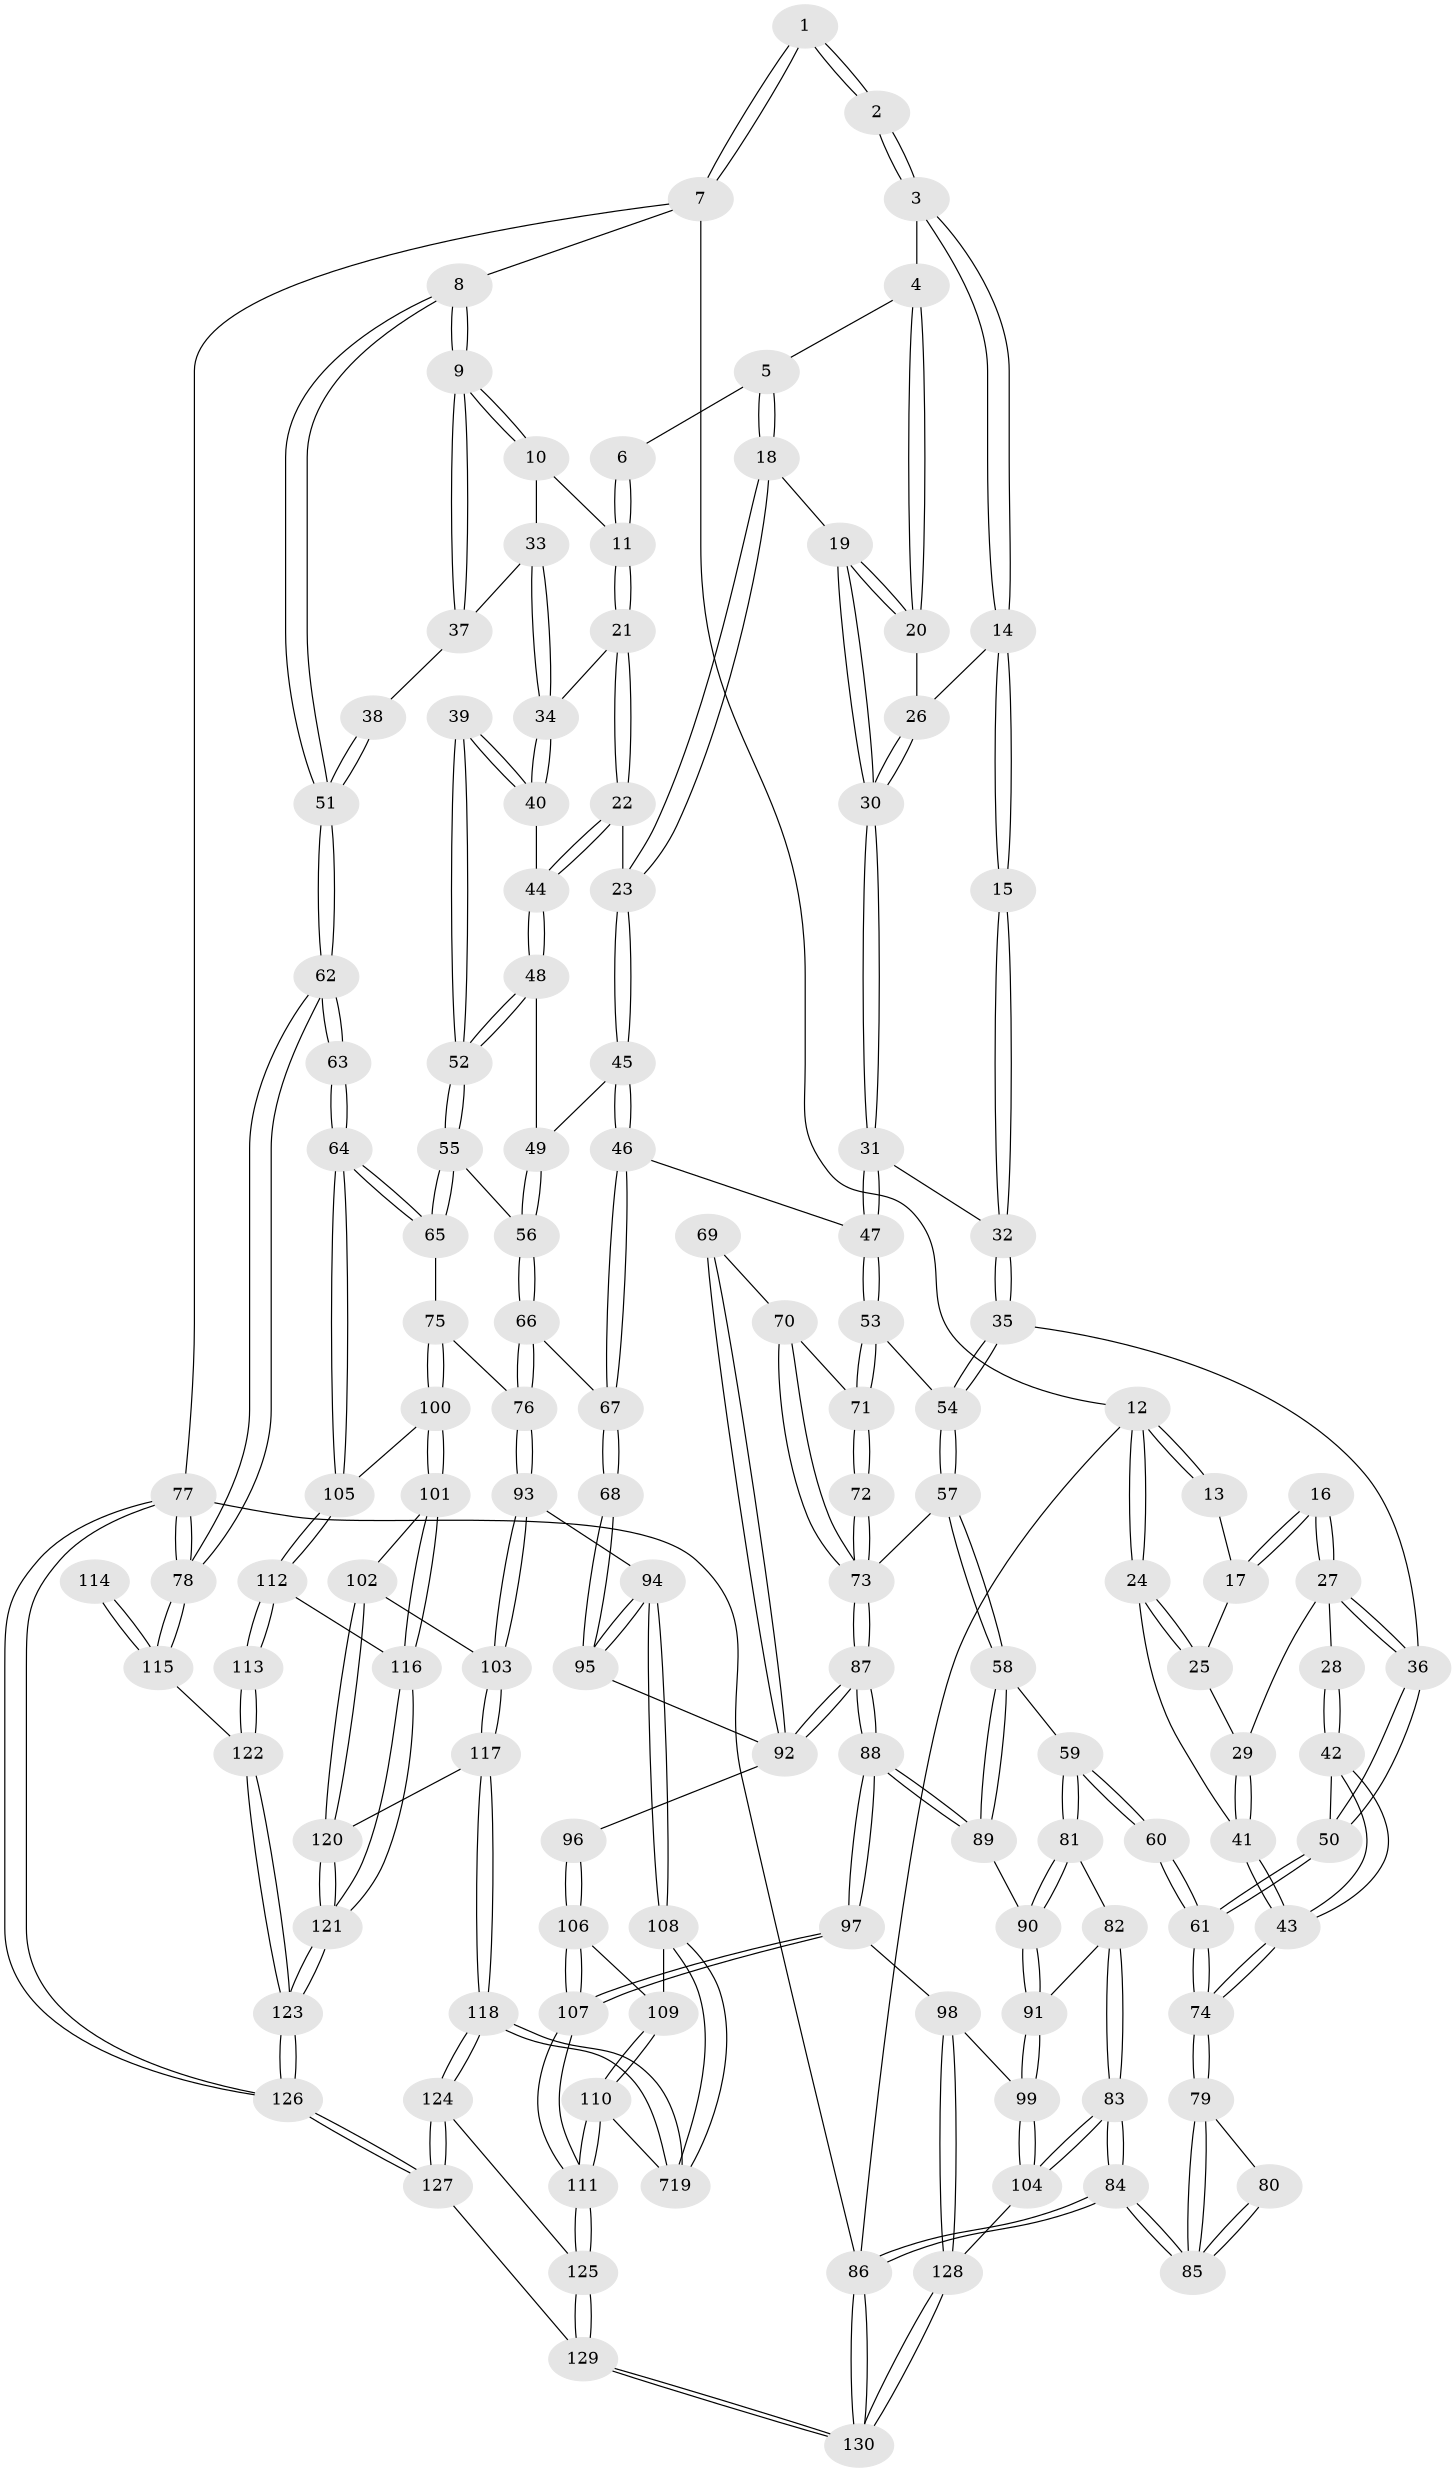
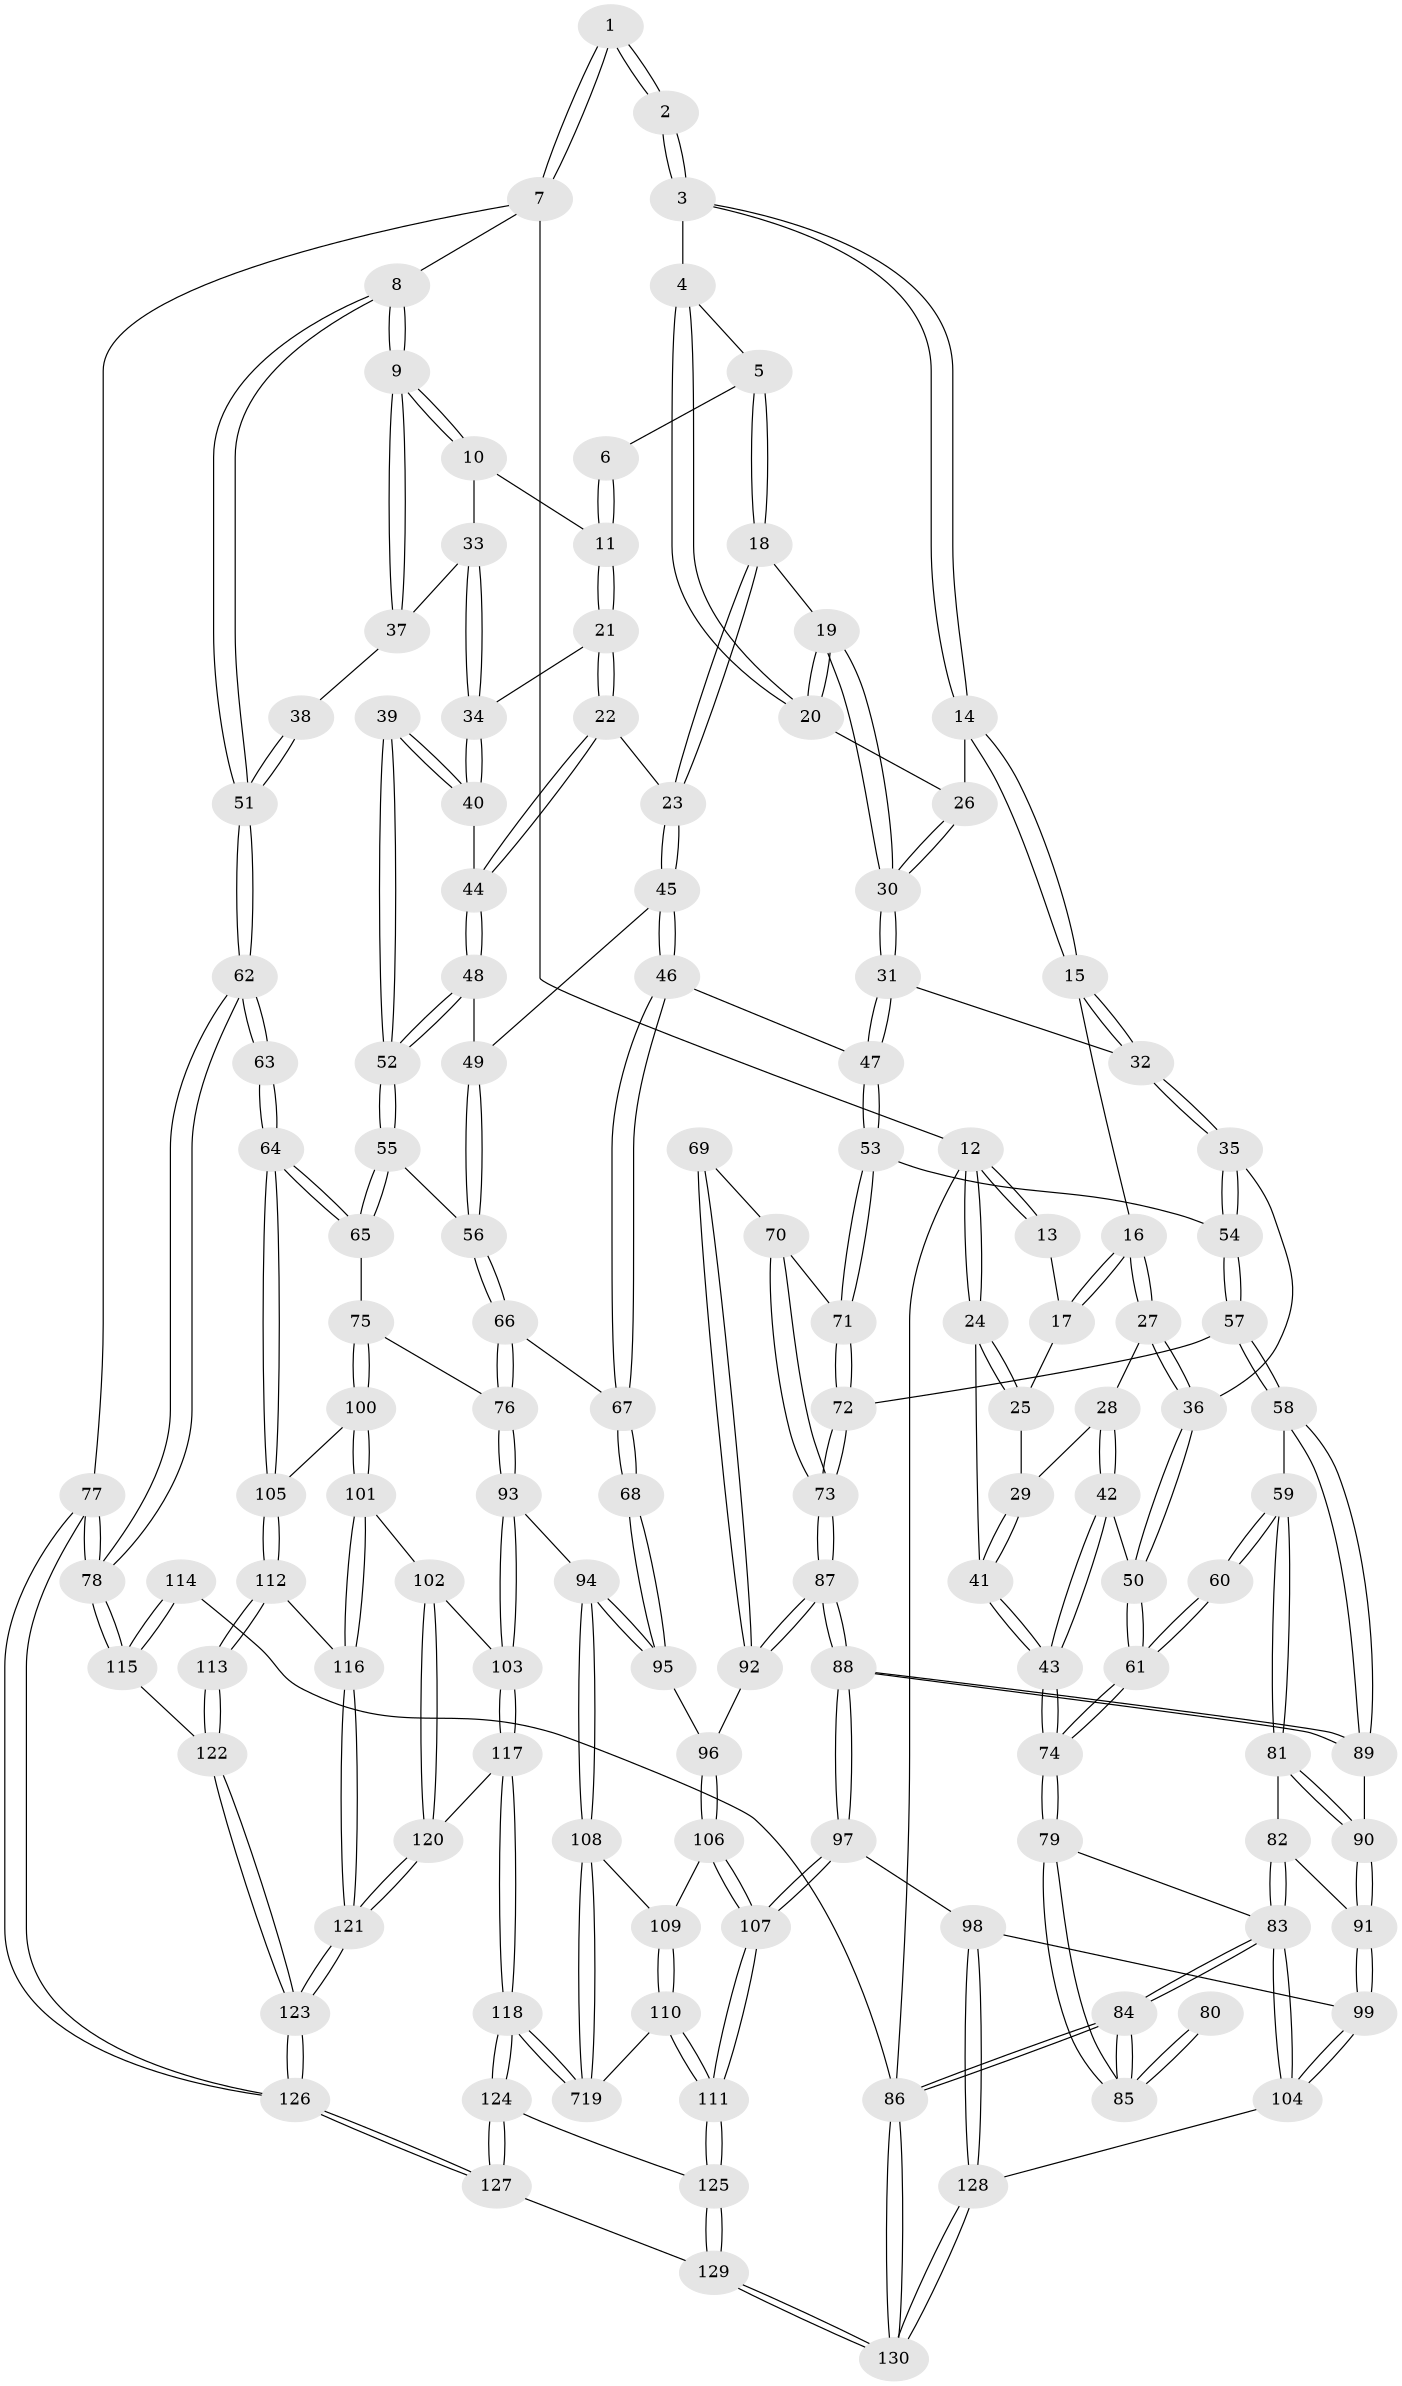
none -> (1103, 1107)
(905, 1538) -> (1052, 1374)
(738, 1661) -> (611, 1754)
(1279, 1666) -> (1065, 1452)
(685, 1711) -> (686, 1711)
(1235, 2143) -> (1164, 1884)
